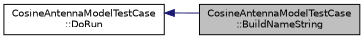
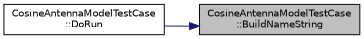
(187, 13) -> (177, 26)
